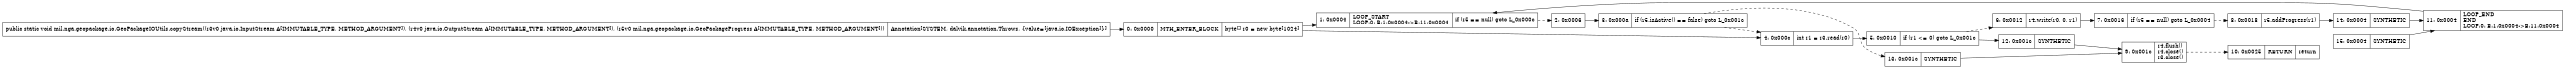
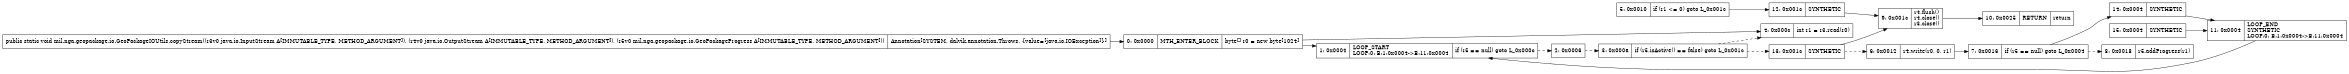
(2470, 20) -> (2264, 30)
(1590, 21) -> (1590, 51)
(2324, 21) -> (2080, 33)
(1978, 30) -> (1854, 52)
(1857, 38) -> none
(2205, 52) -> (1961, 18)
